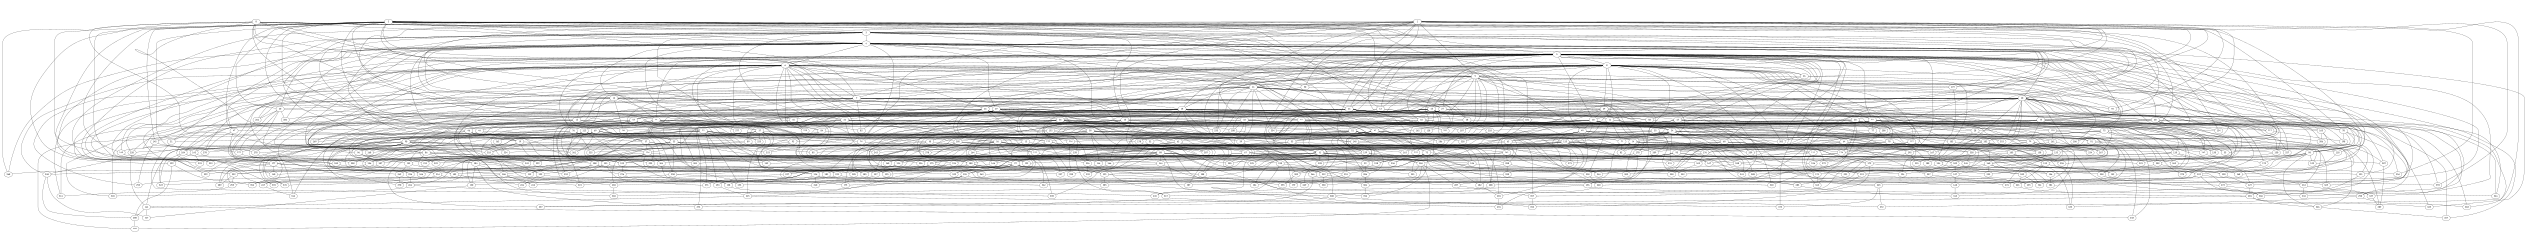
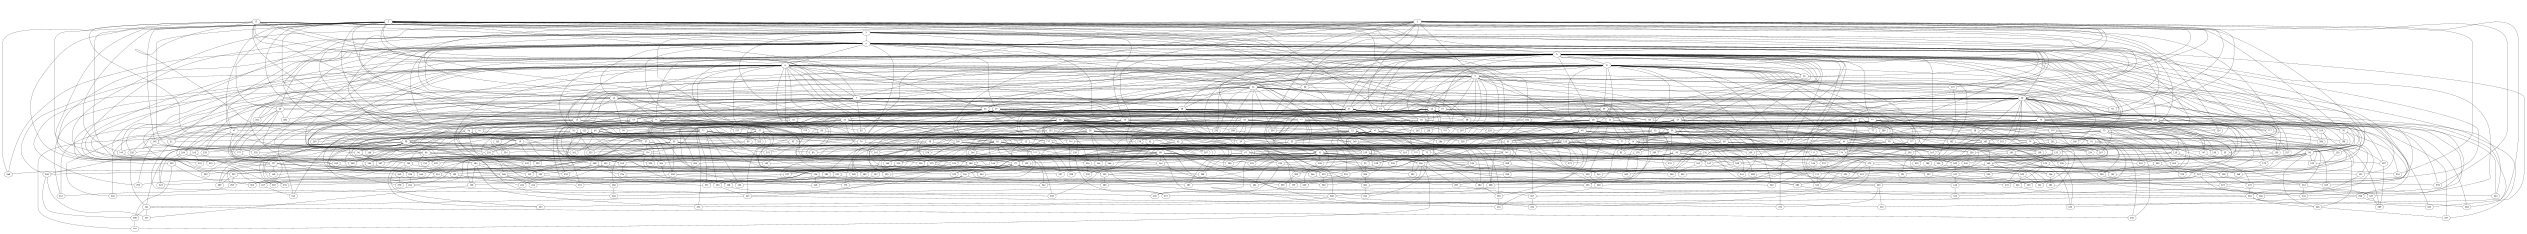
none -> (1207, 125)
(729, 142) -> (783, 151)
(1218, 156) -> (1818, 158)
(1110, 201) -> (449, 200)
